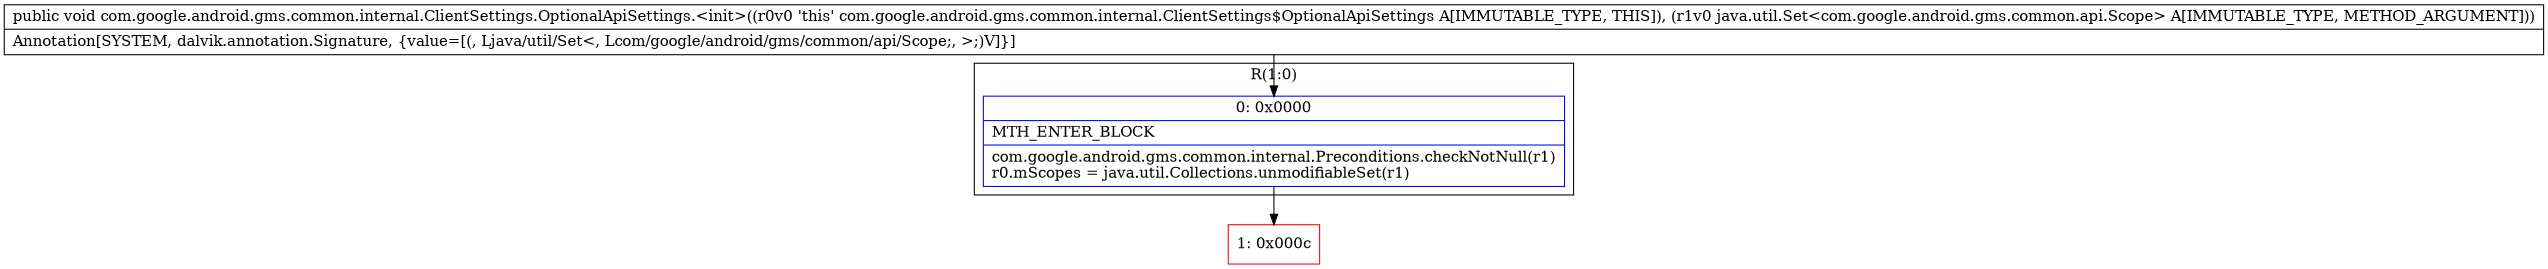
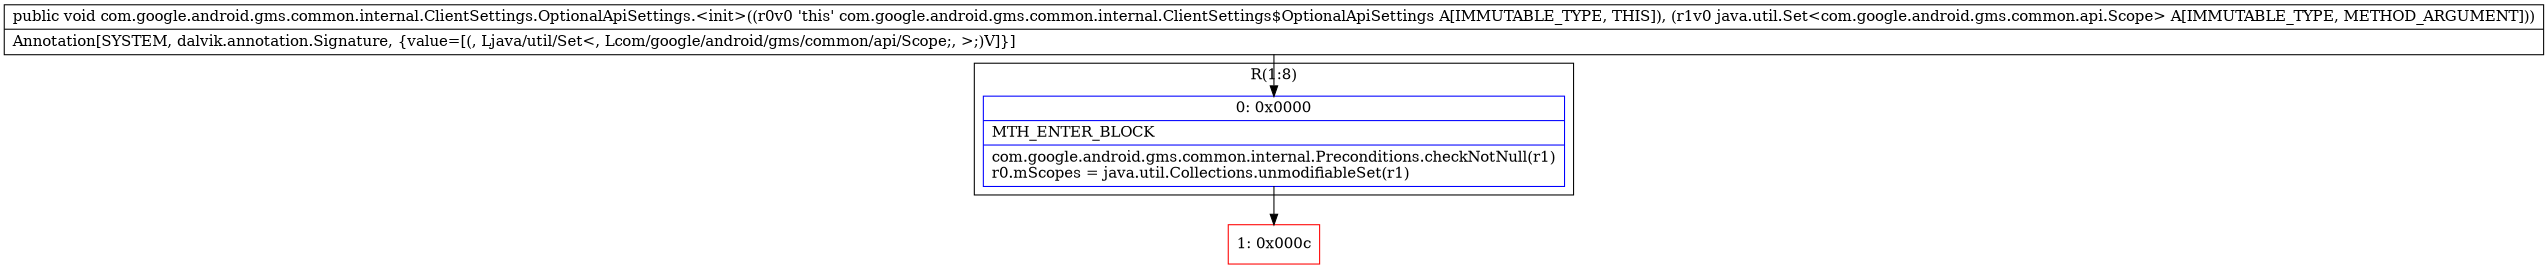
(1274, 75) -> (1274, 75)
